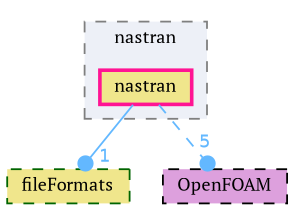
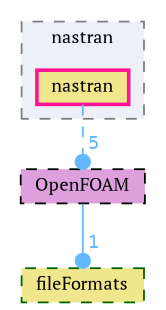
(112, 131) -> (83, 229)
